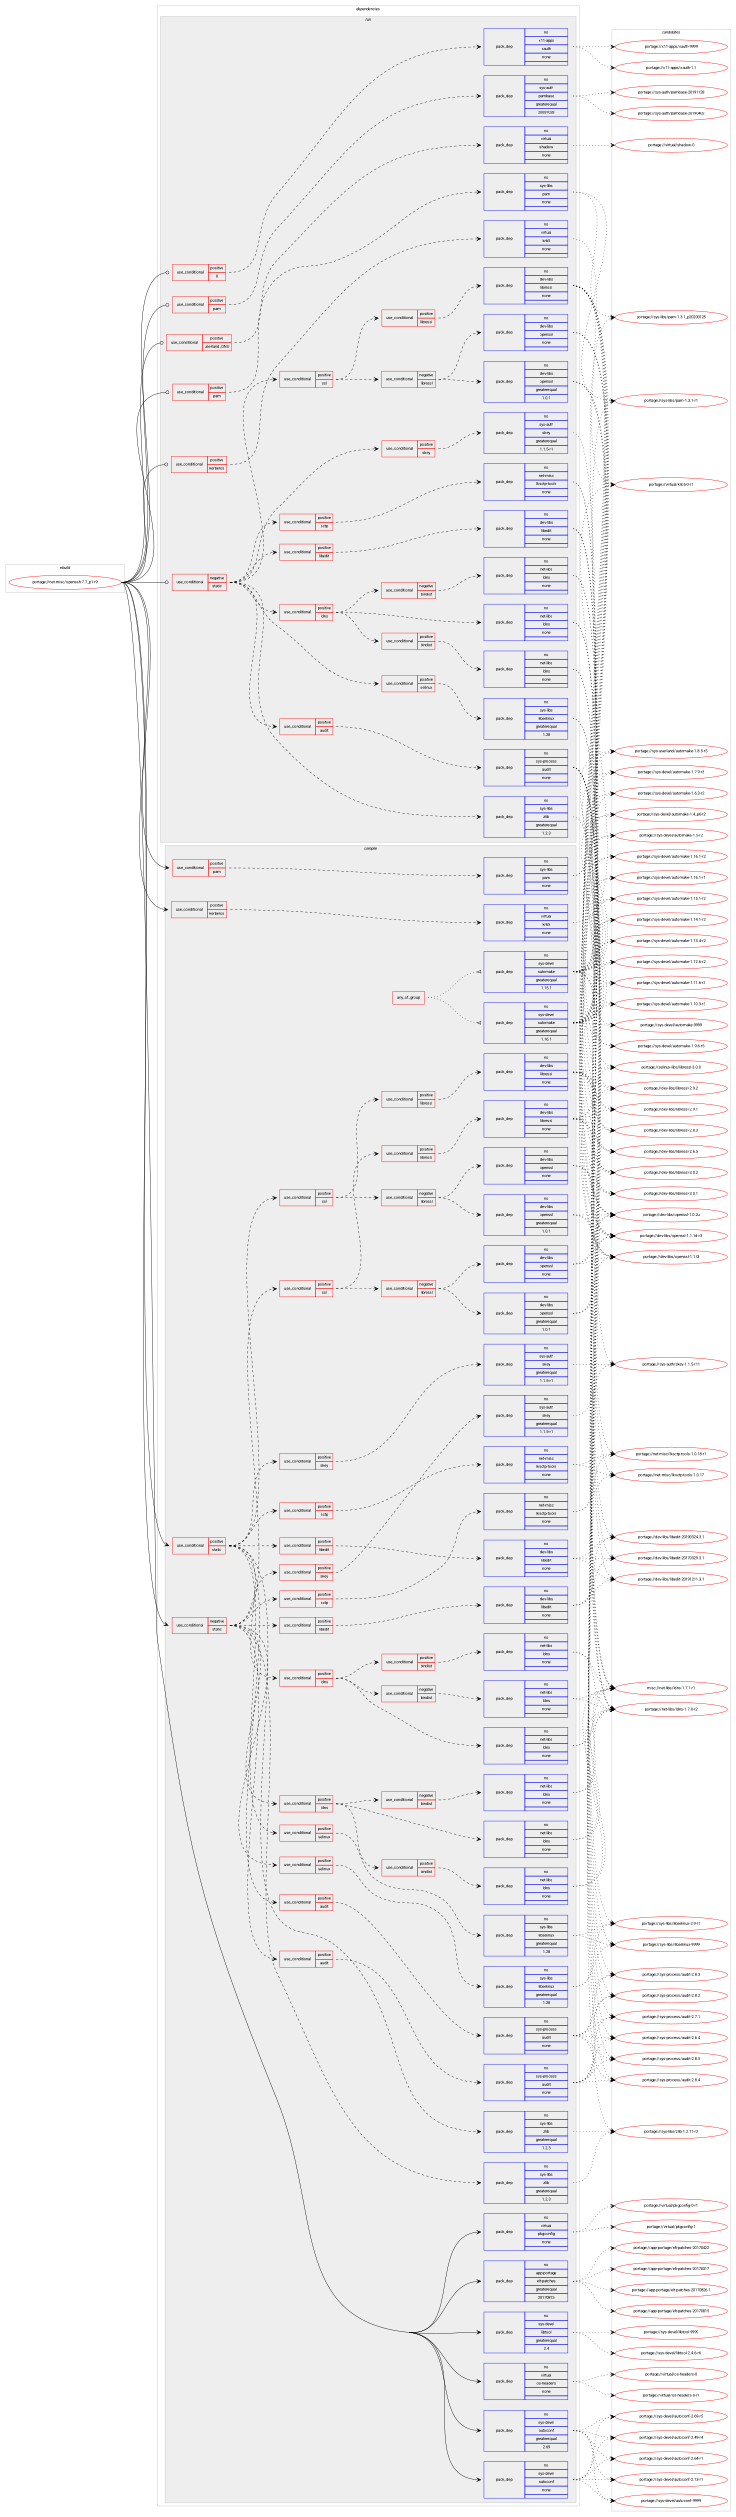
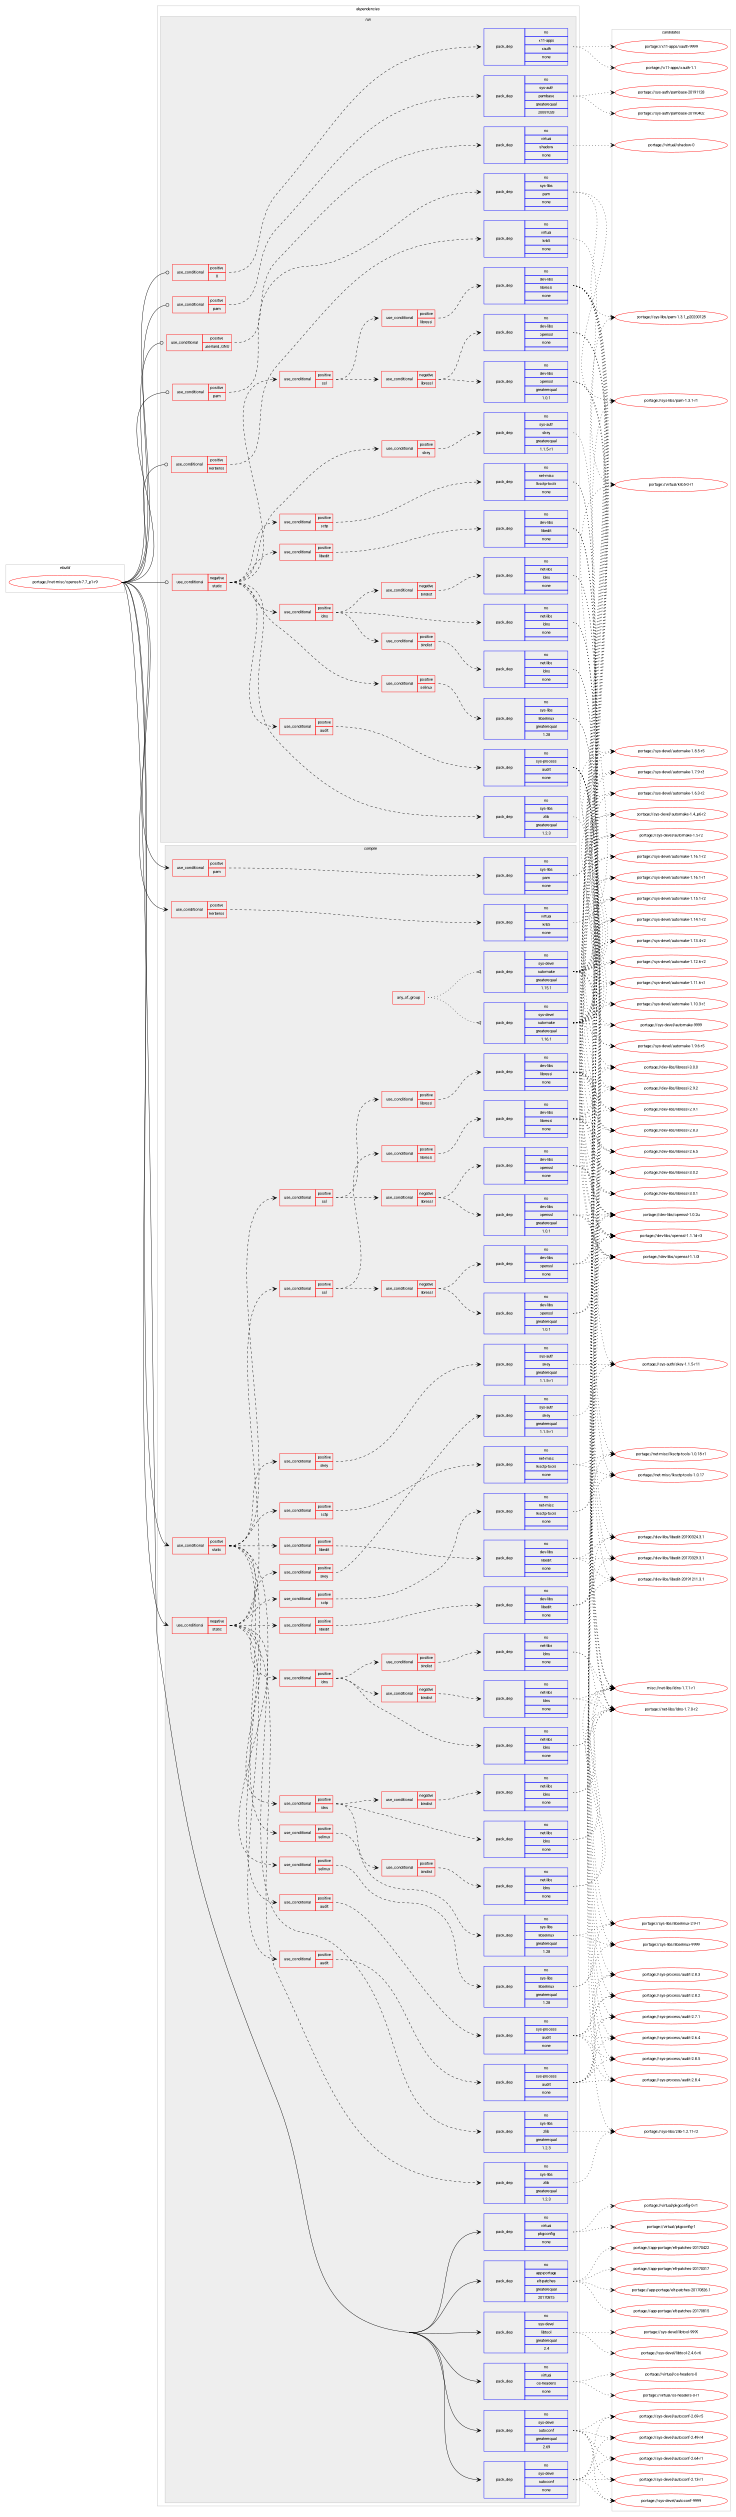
(671, 751) -> (671, 751)
(671, 1067) -> (671, 1067)
